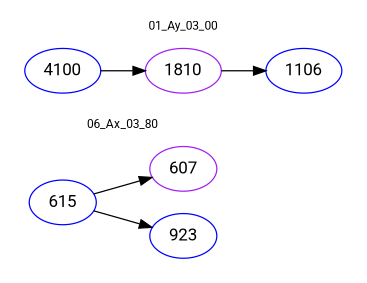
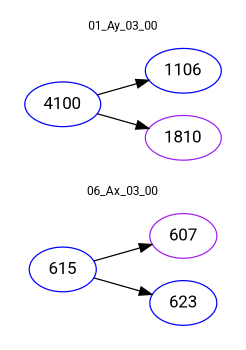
(237, 71) -> (117, 89)
(123, 125) -> (123, 192)
(183, 236) -> (183, 303)
